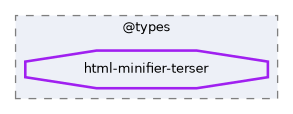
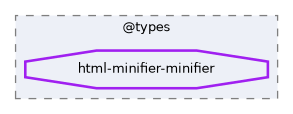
(147, 69) -> (147, 69)
